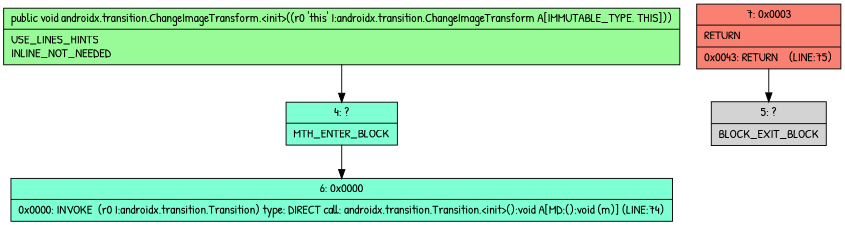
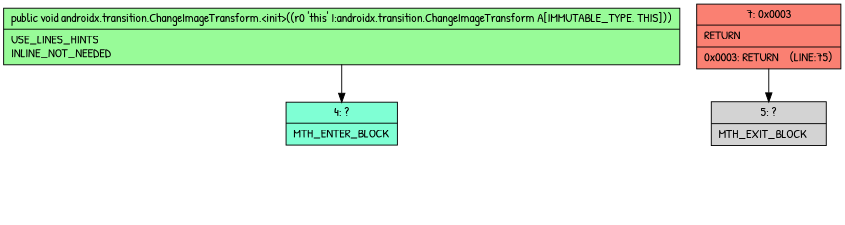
(768, 57) -> (769, 57)
(769, 134) -> (763, 134)
(342, 200) -> none
